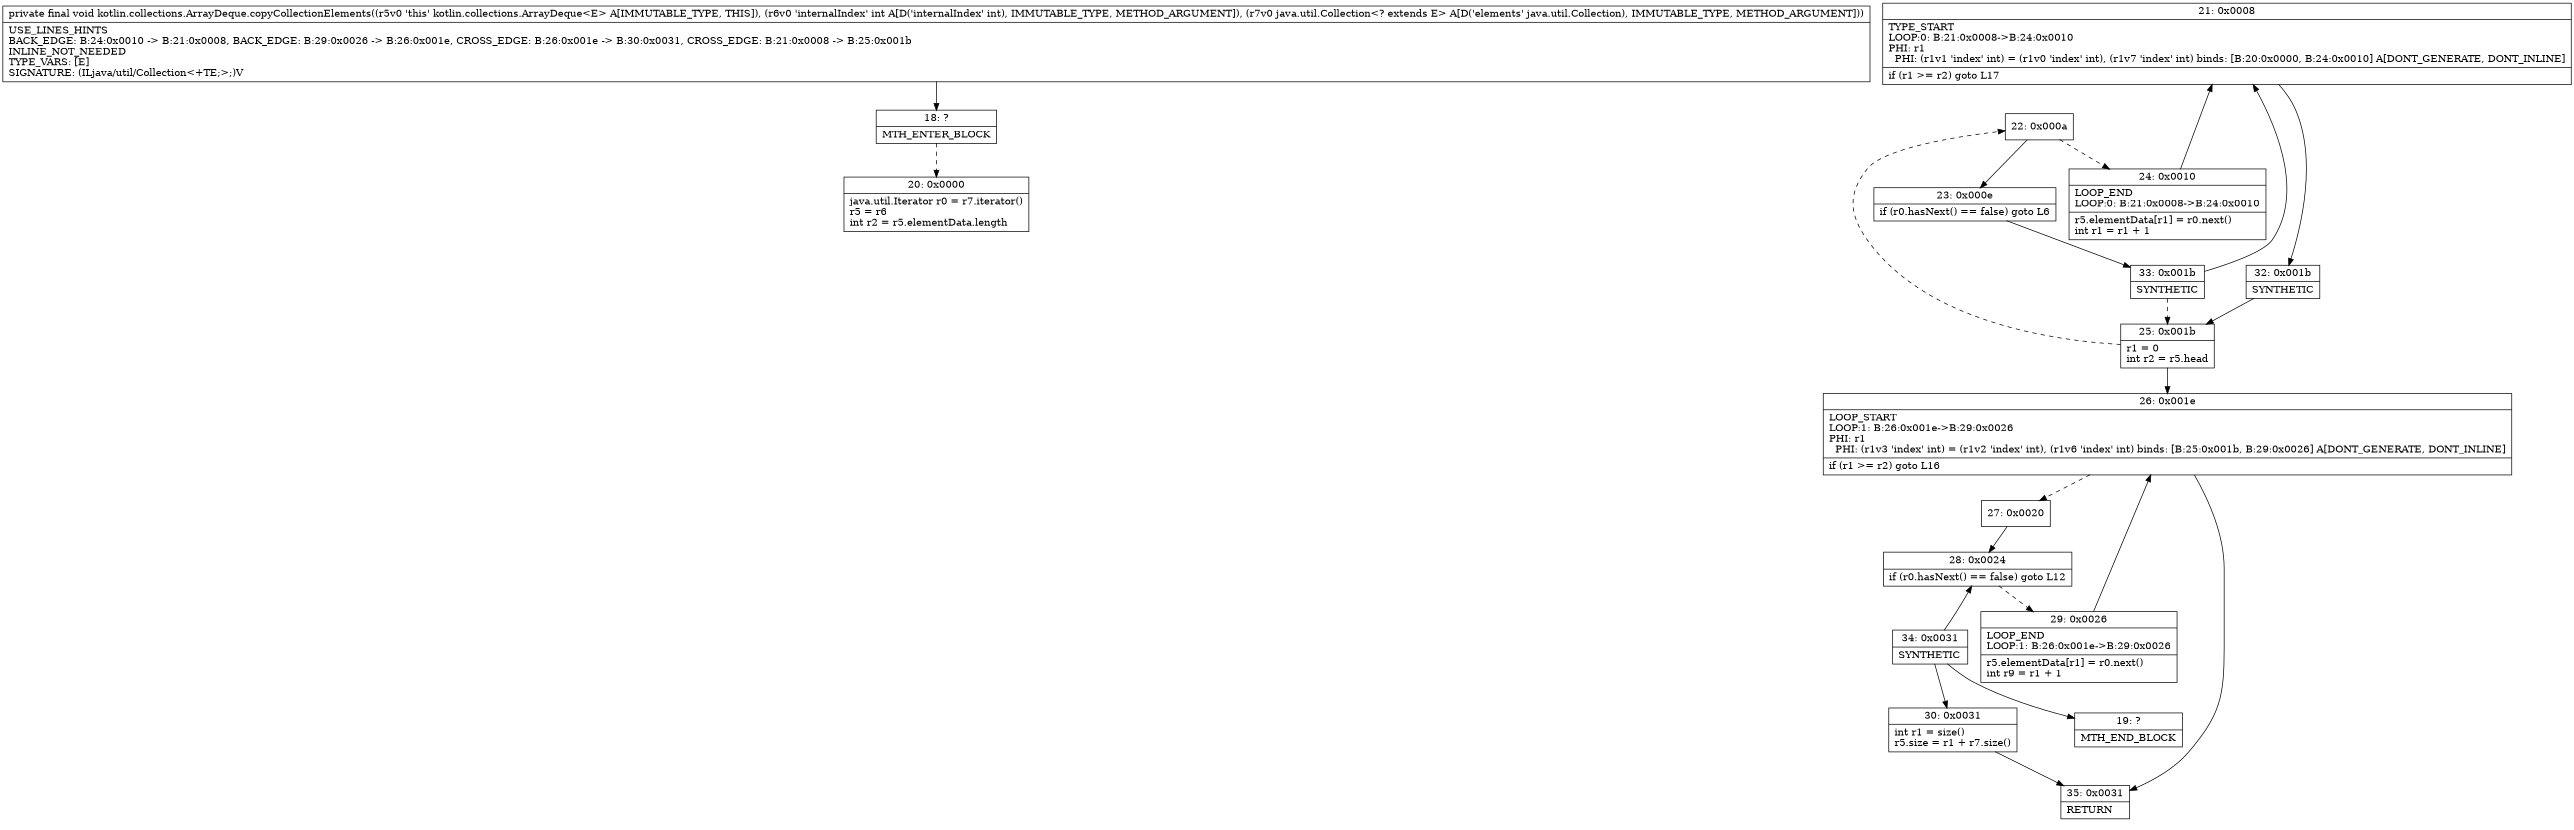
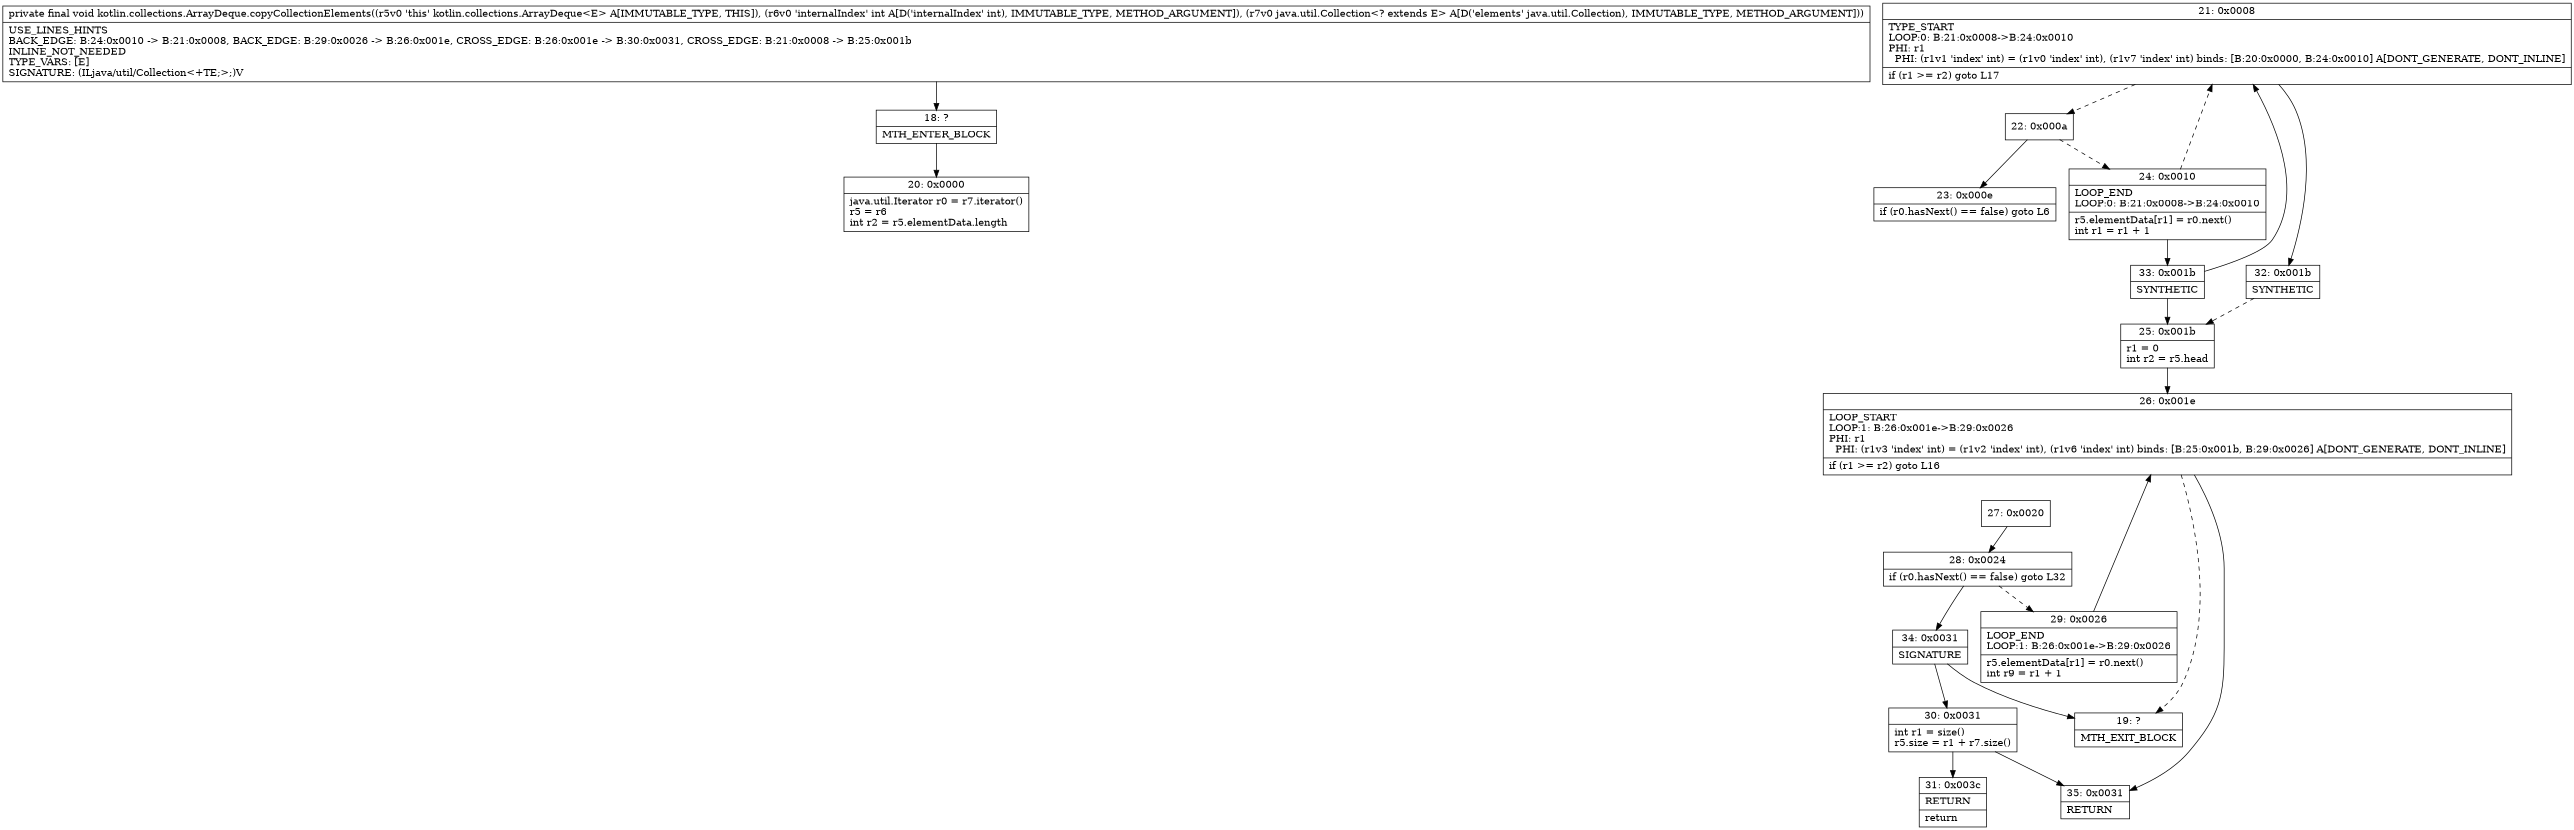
(2195, 130) -> (2195, 130)
(936, 157) -> (936, 157)
(2065, 243) -> (2168, 249)
(1890, 265) -> (2105, 98)
(2168, 308) -> (2168, 308)
(2233, 310) -> (2233, 310)
(2068, 486) -> (2200, 596)
(1978, 577) -> (1978, 577)
(1957, 612) -> (1951, 605)
(1930, 655) -> (1930, 655)
(2128, 738) -> (2129, 738)
none -> (1953, 802)
